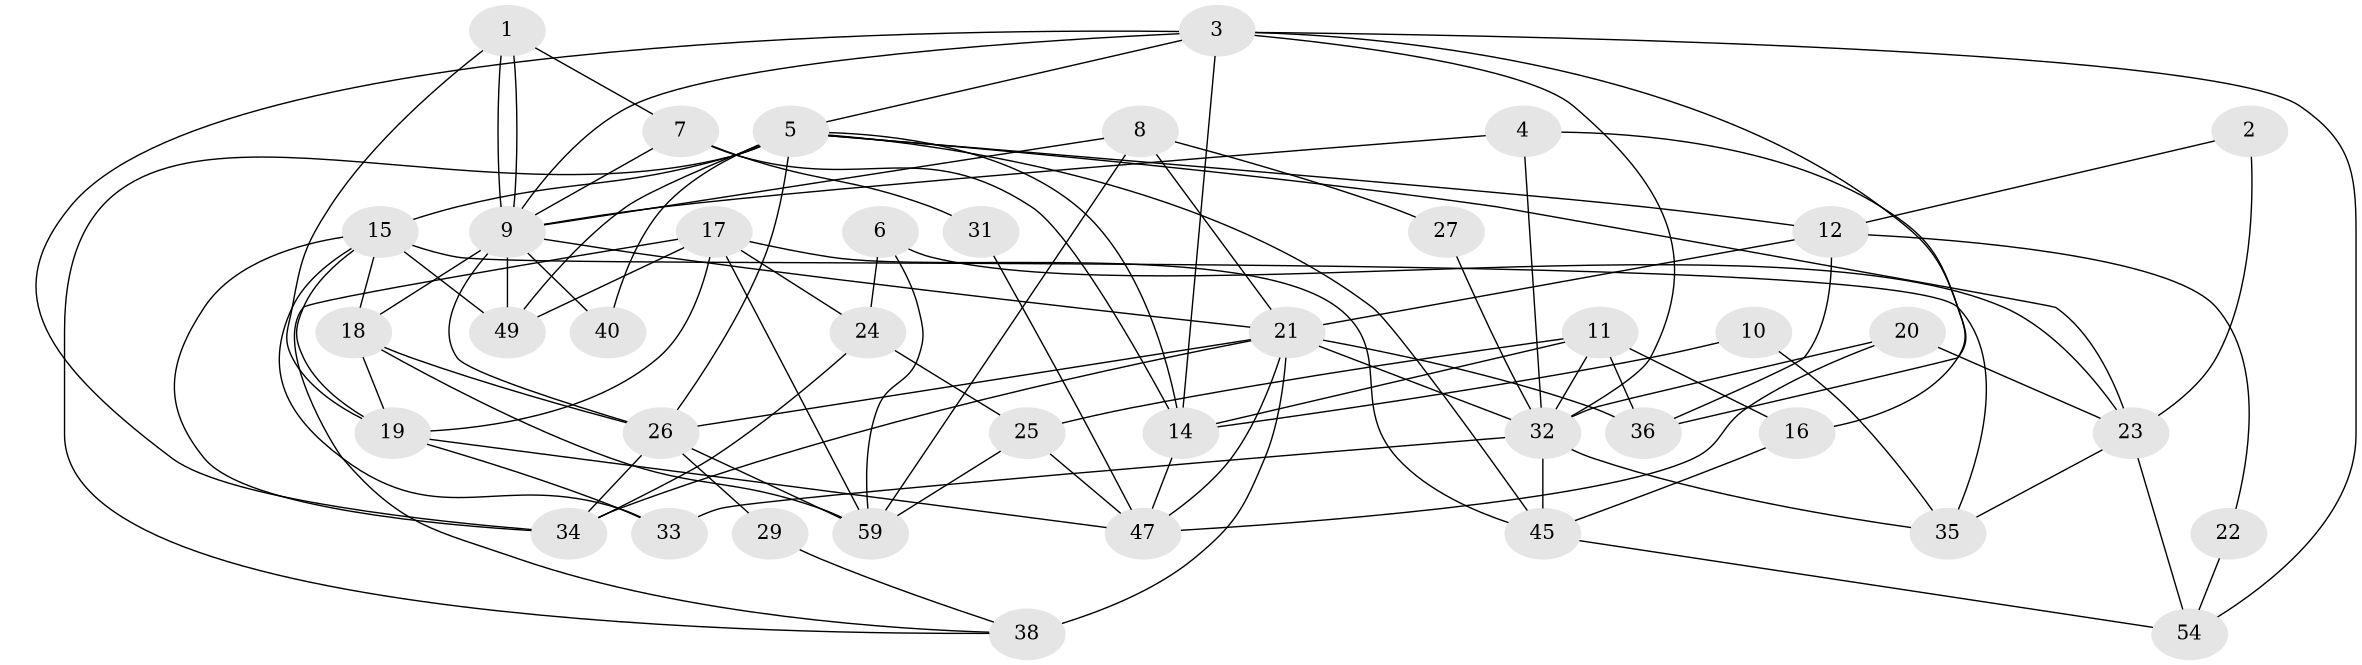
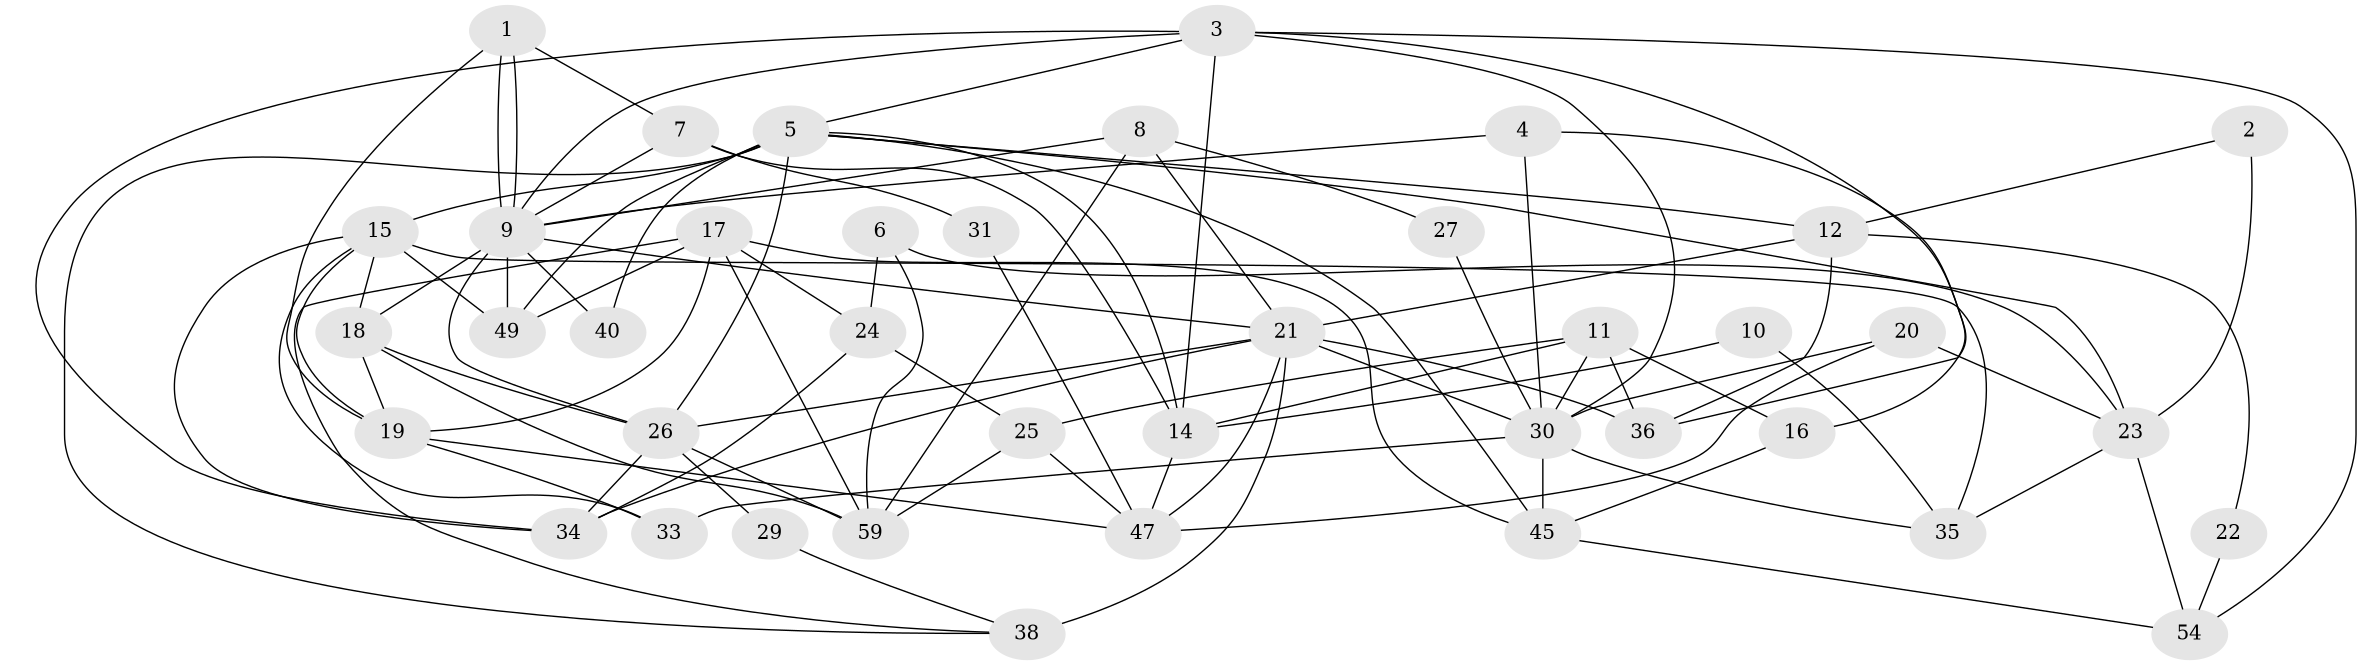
(1543, 433) -> (1543, 433)
